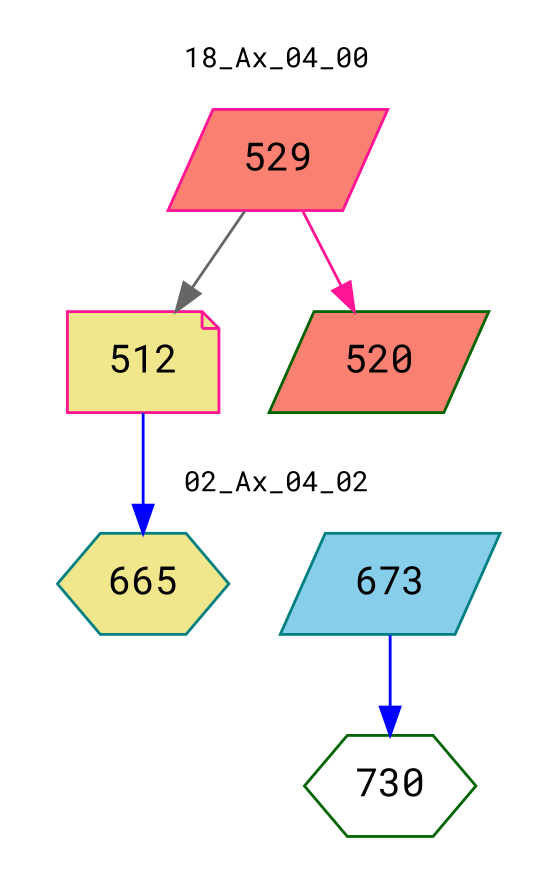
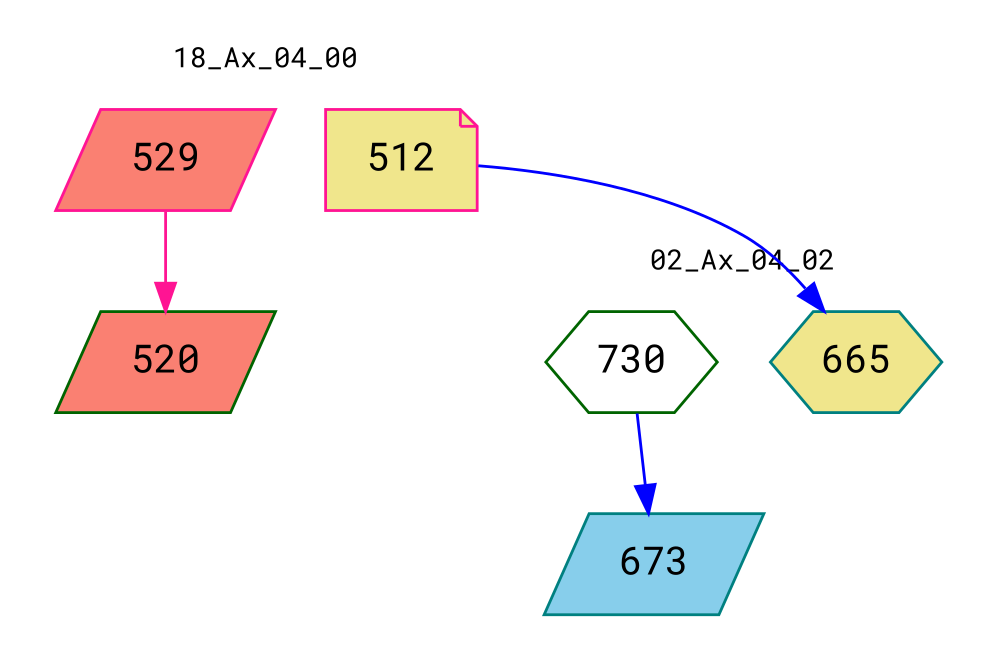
(218, 250) -> none
(390, 671) -> (641, 449)
